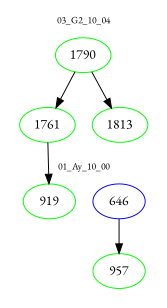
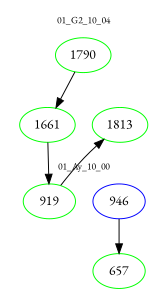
(84, 21) -> (84, 21)
(99, 86) -> (78, 165)
(47, 125) -> (47, 125)
(119, 201) -> (119, 201)
(119, 271) -> (119, 271)
